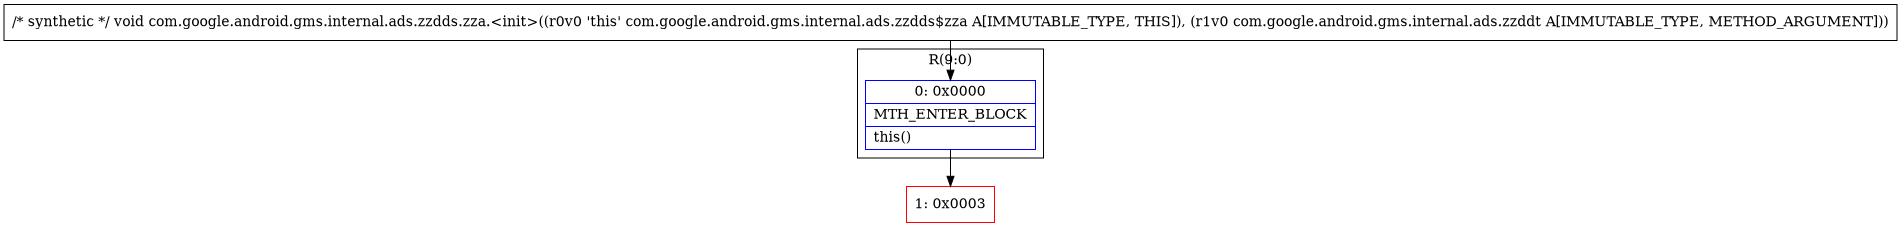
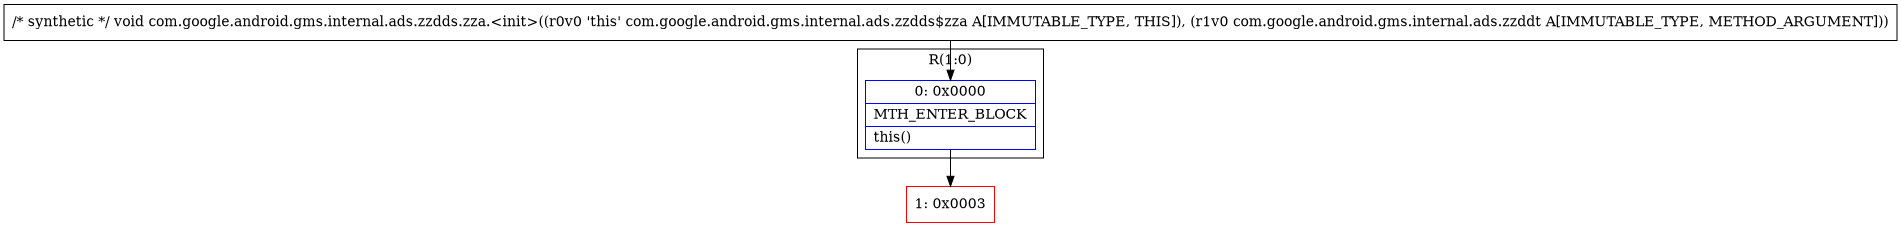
(950, 60) -> (950, 60)
